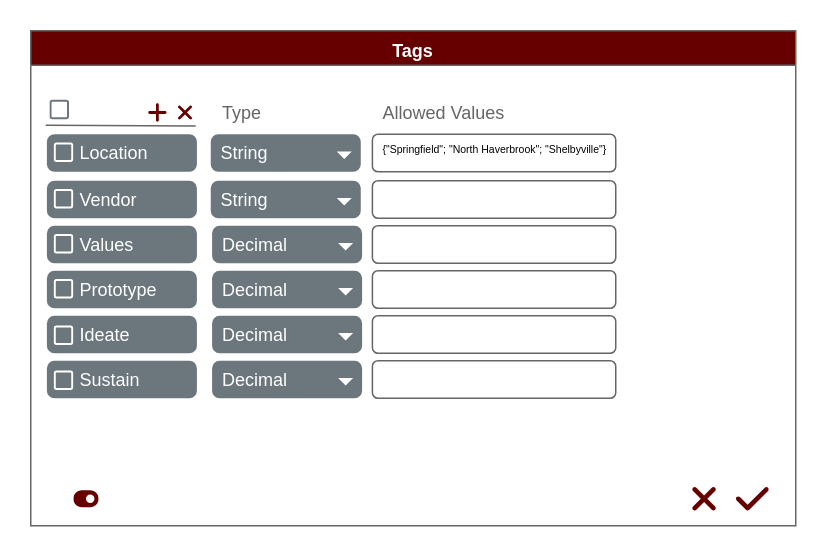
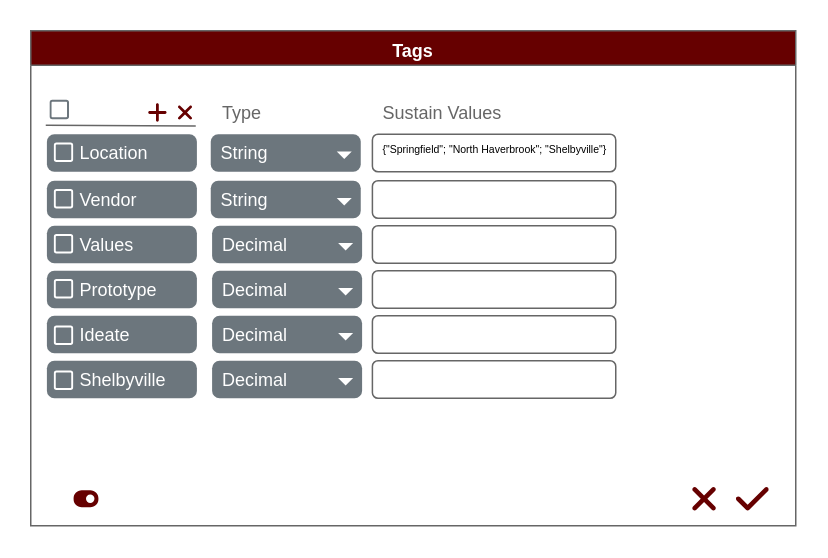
(444, 113) -> (447, 113)
(113, 380) -> (124, 380)
